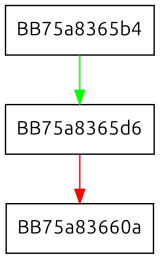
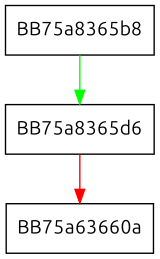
(80, 30) -> (80, 30)
(80, 228) -> (80, 228)
